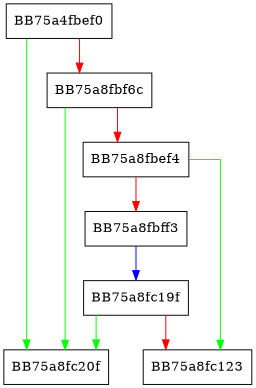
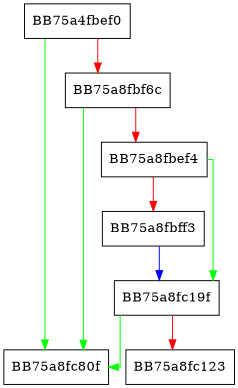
(220, 234) -> (213, 212)
(56, 367) -> (56, 367)
